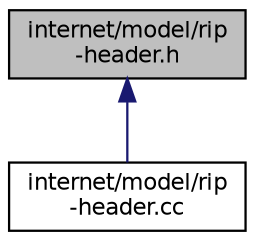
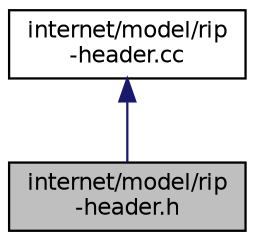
(127, 132) -> (127, 132)
